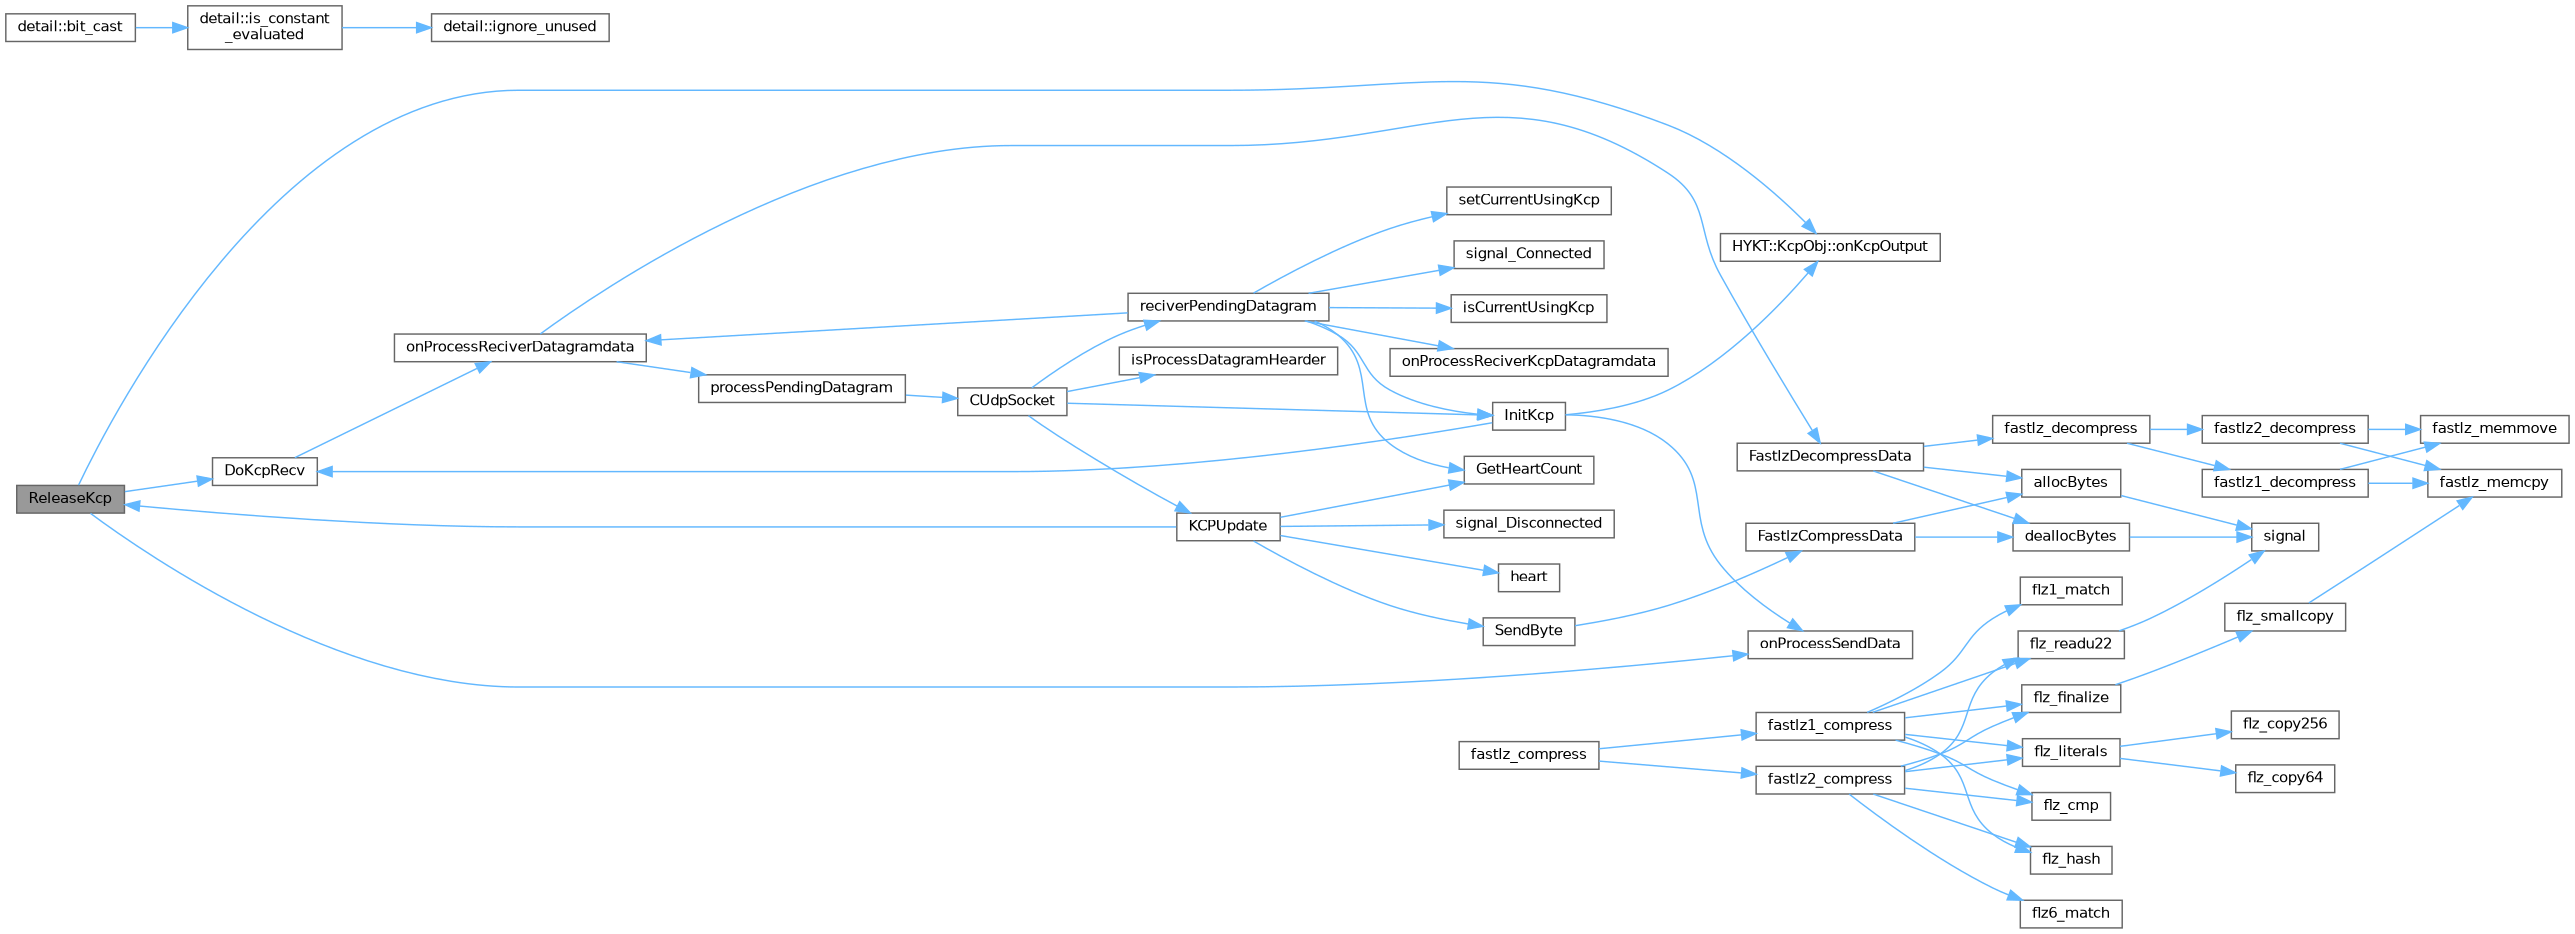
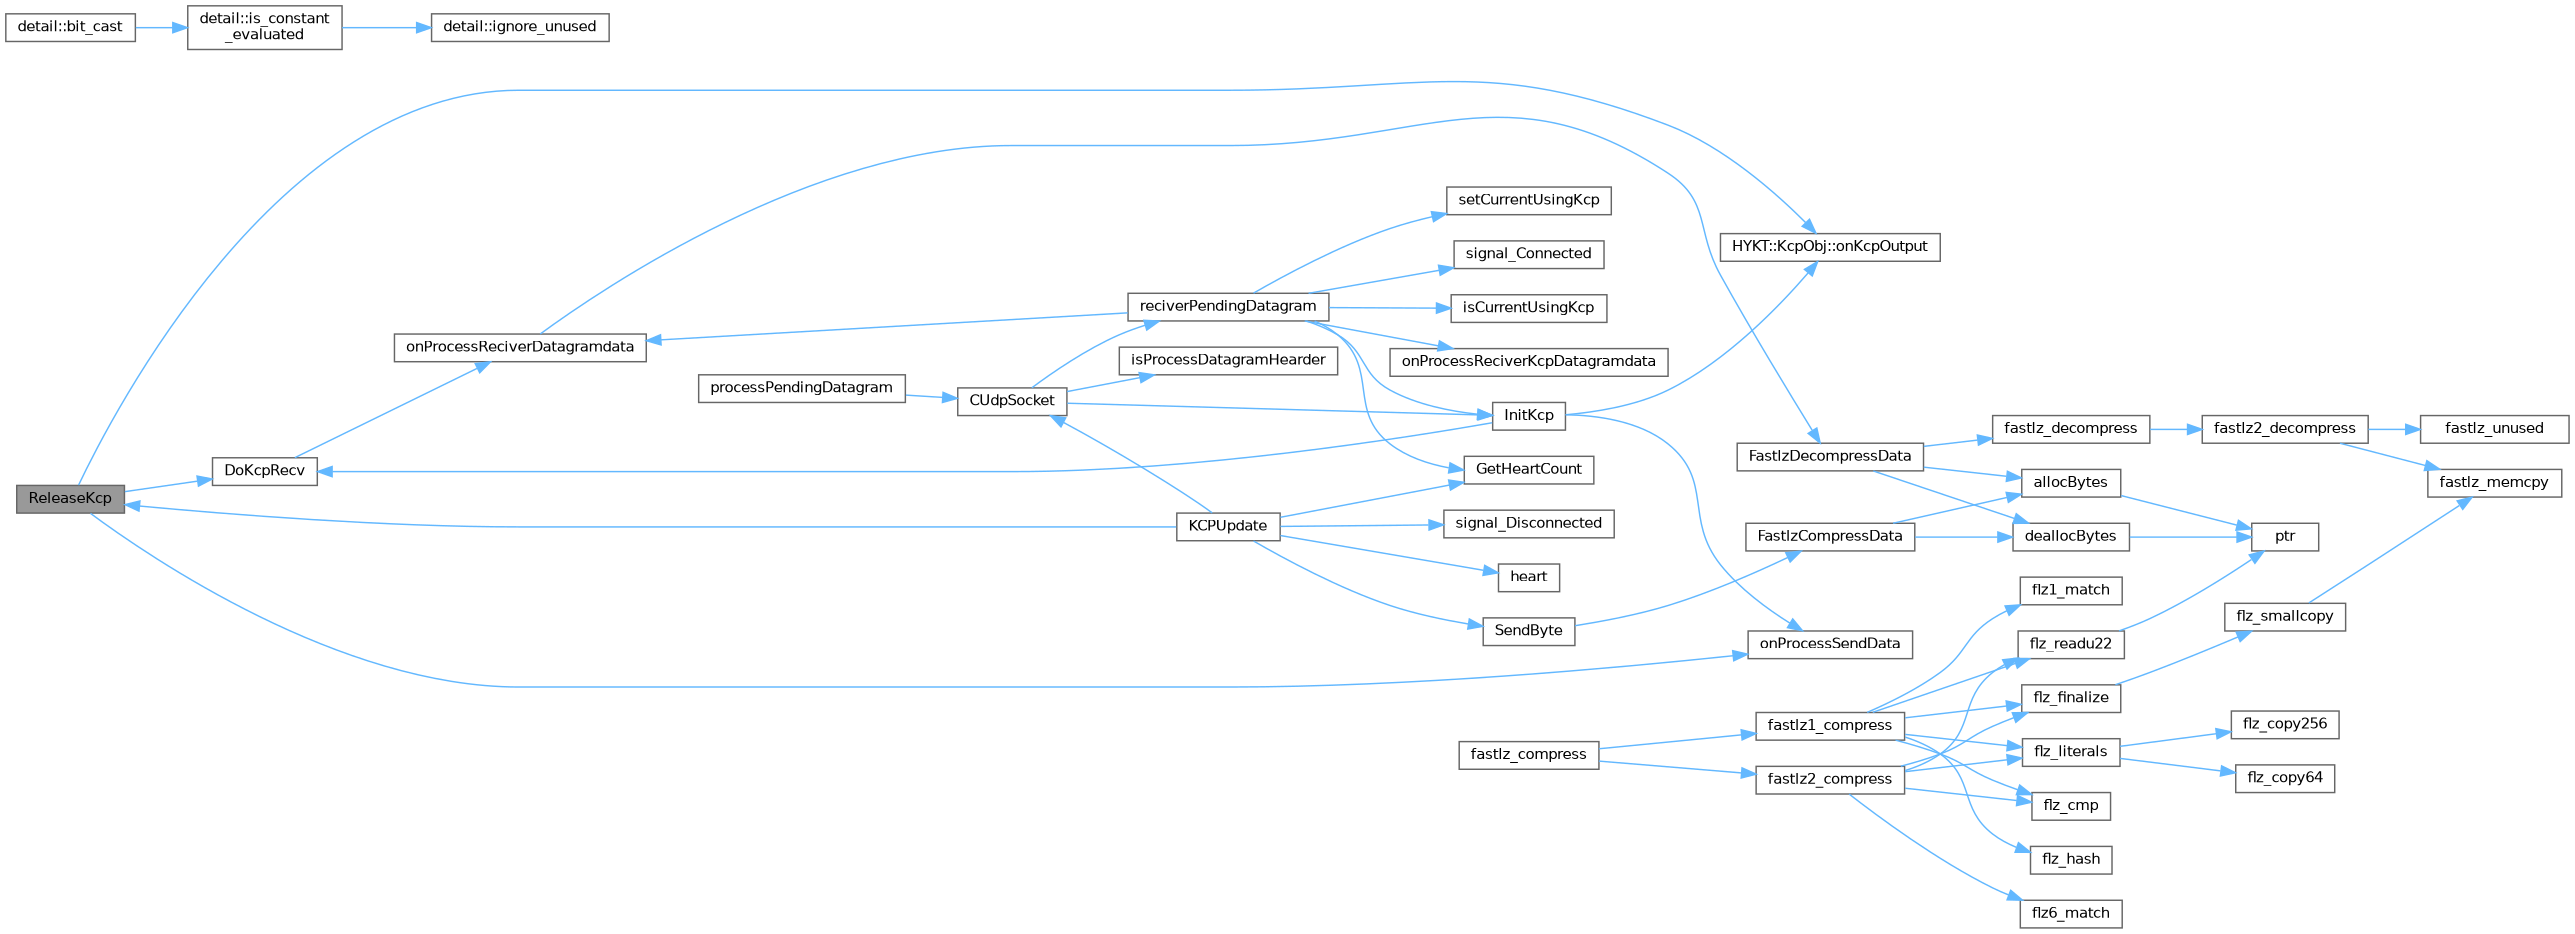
(654, 367) -> none
(2495, 429) -> (2495, 429)
(1094, 458) -> (1124, 457)
(2285, 483) -> none
(2285, 537) -> (2285, 537)
(1945, 818) -> none
